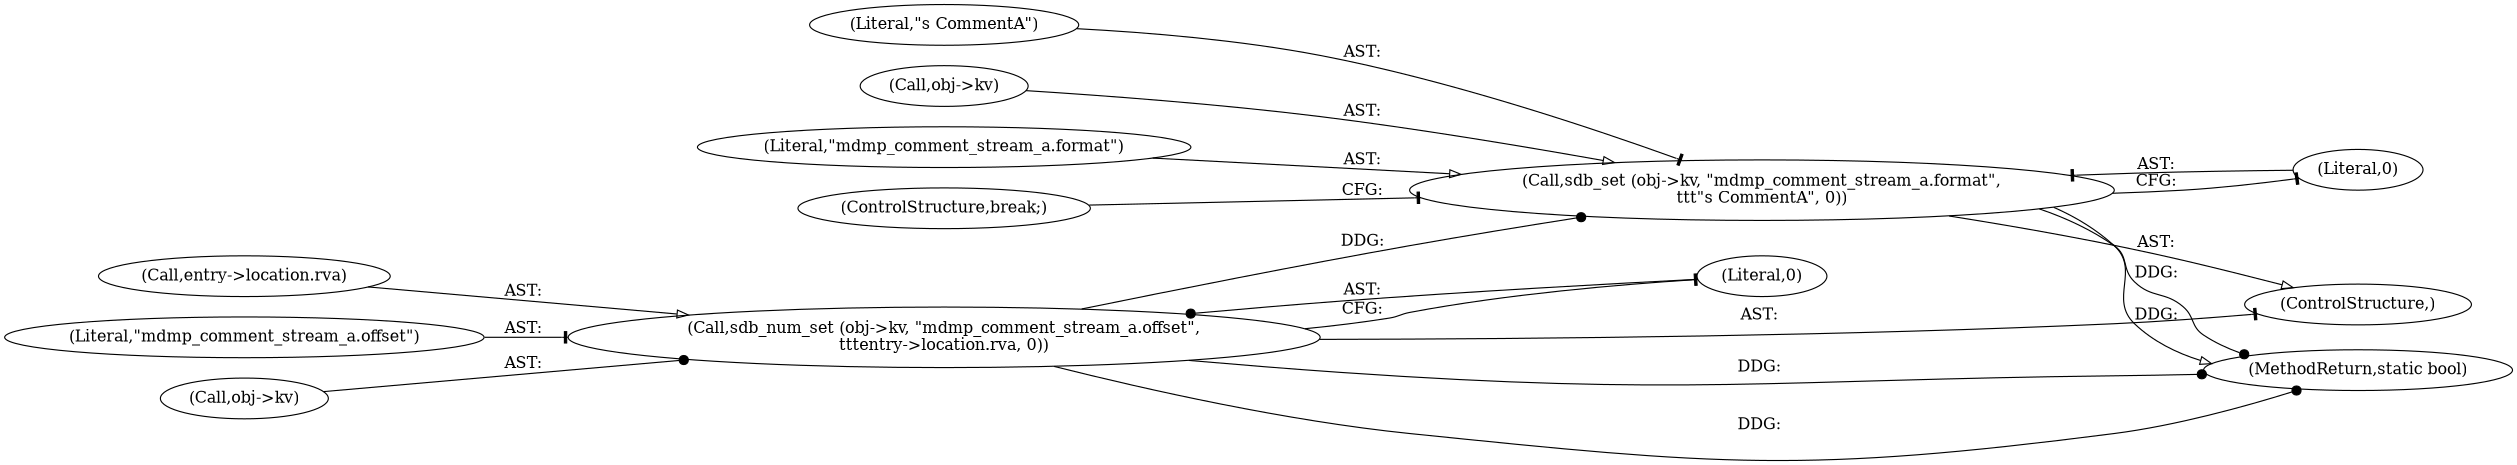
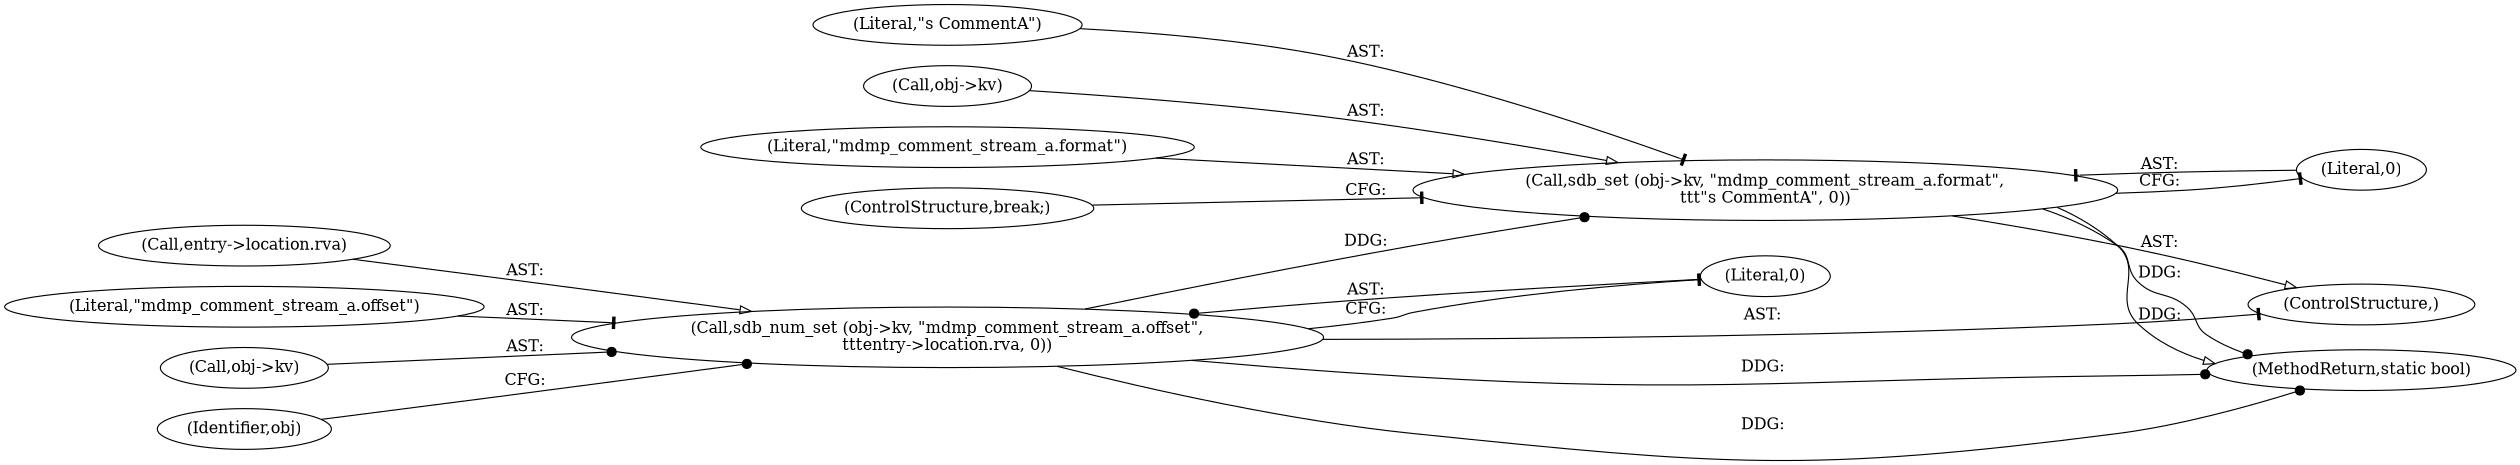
none -> (244, 429)
